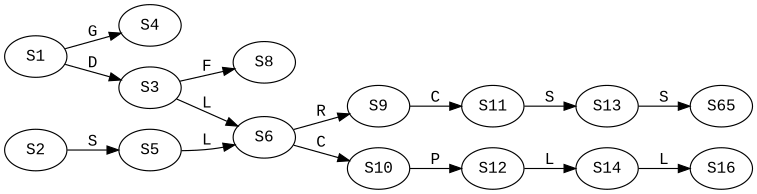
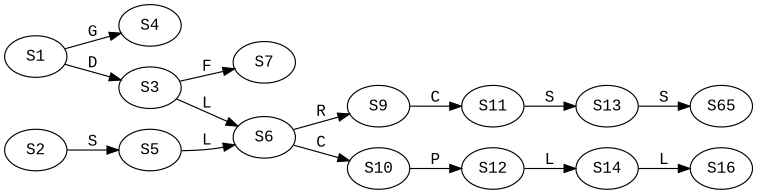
(264, 62) -> (264, 62)
